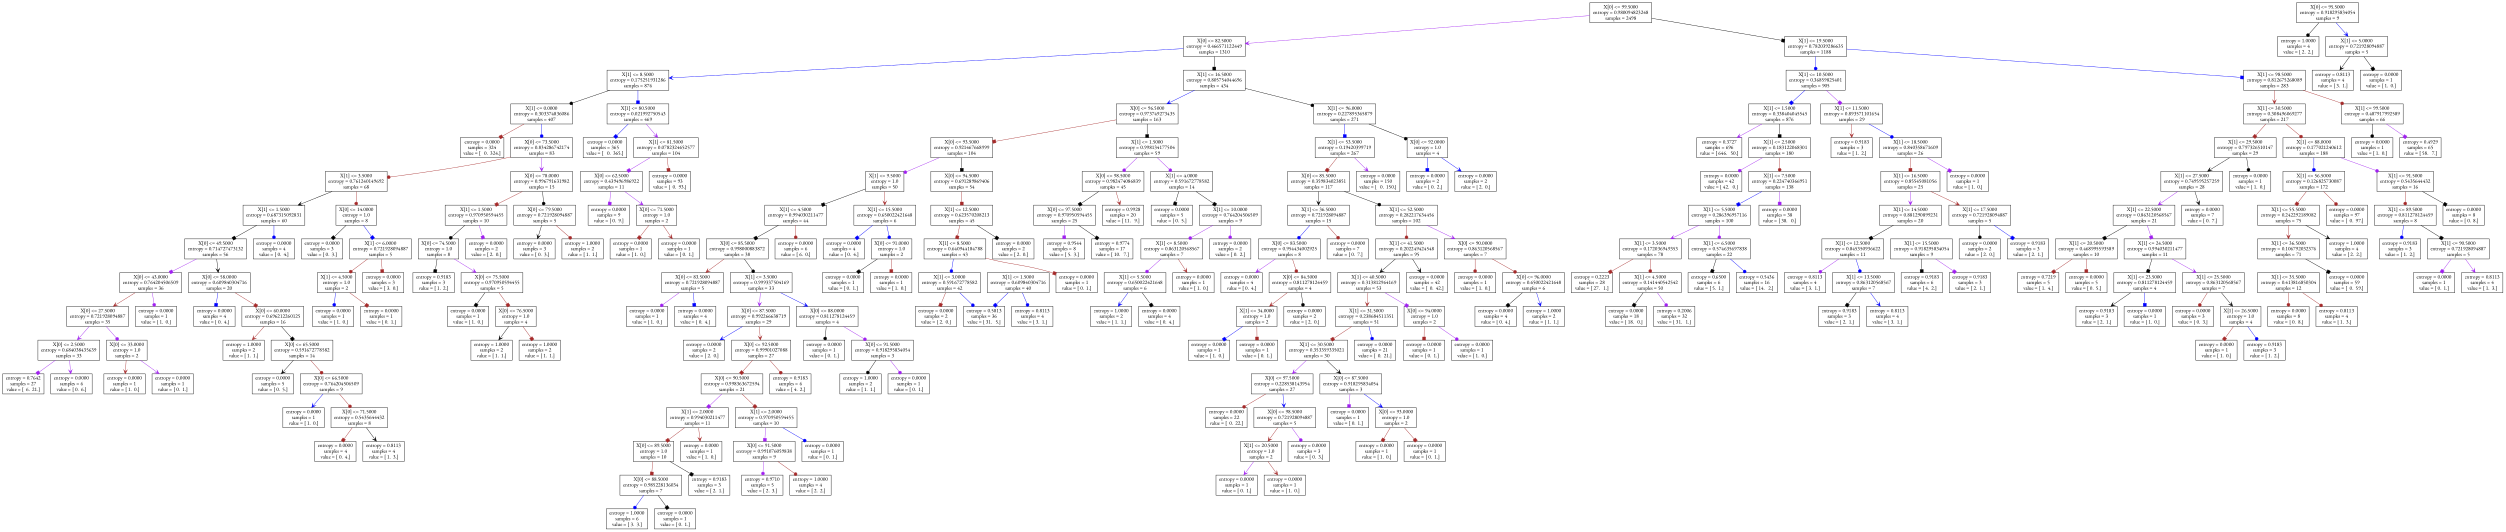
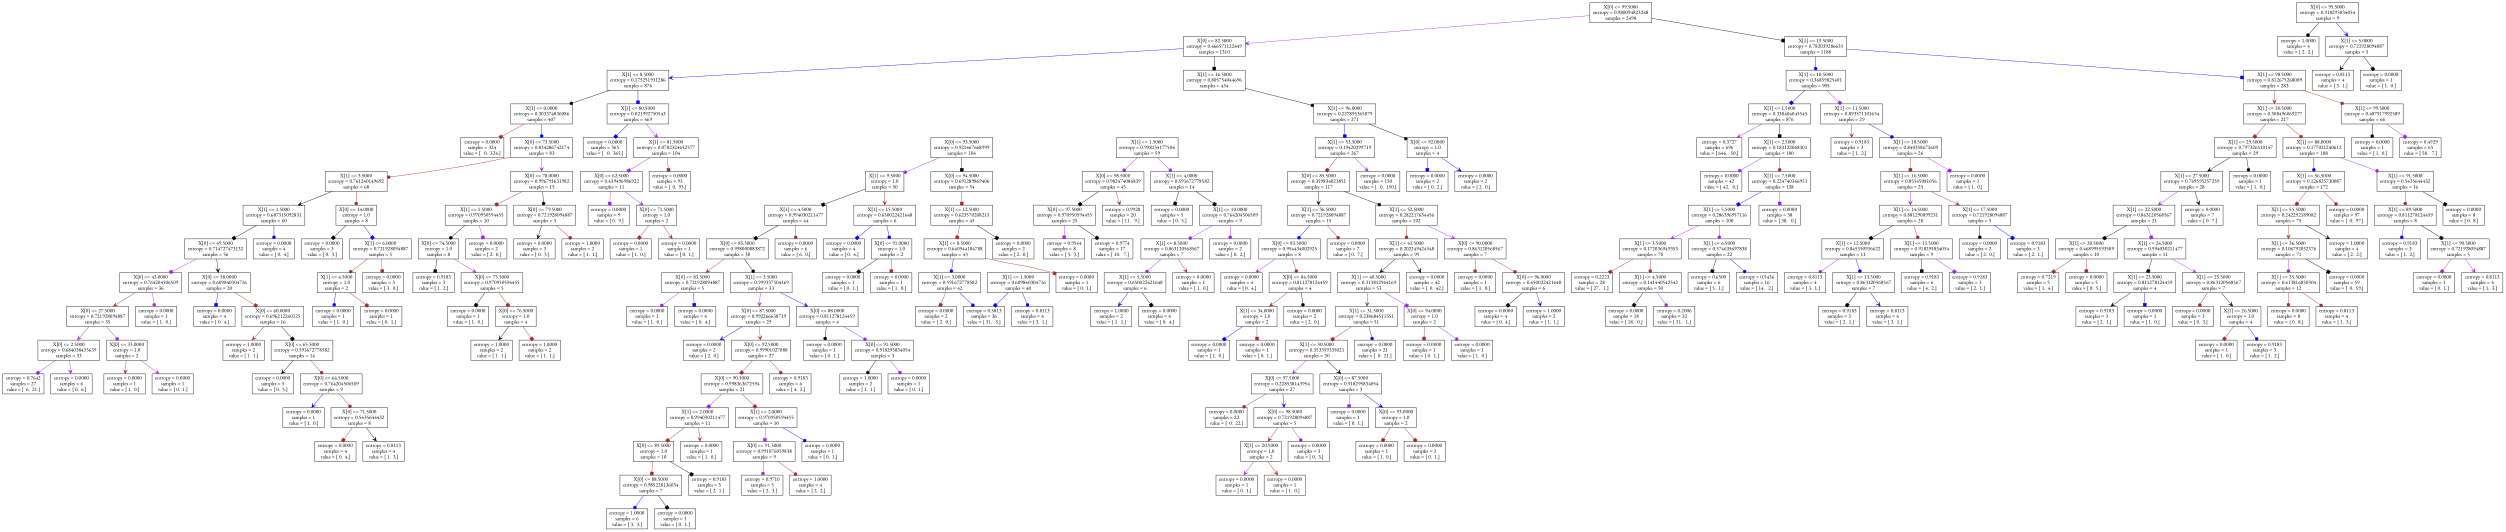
(1147, 114) -> none
none -> (1915, 231)
none -> (2288, 264)
